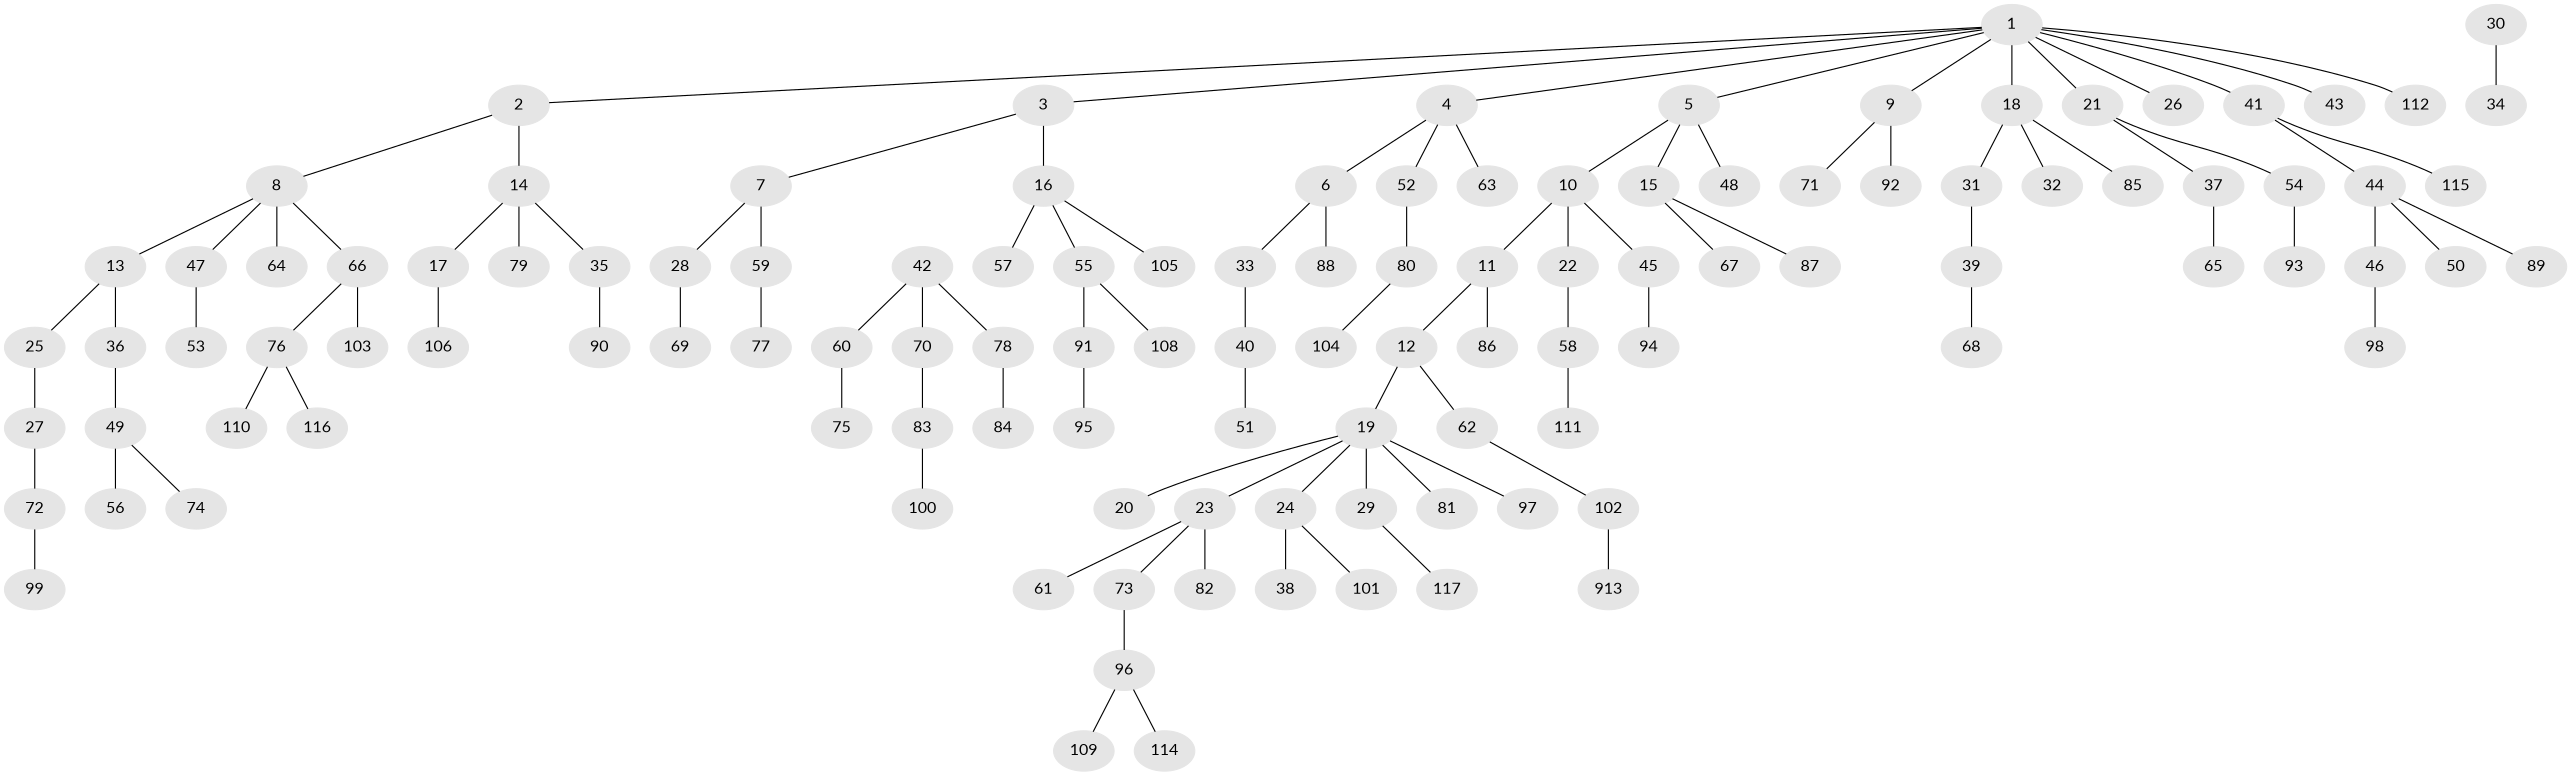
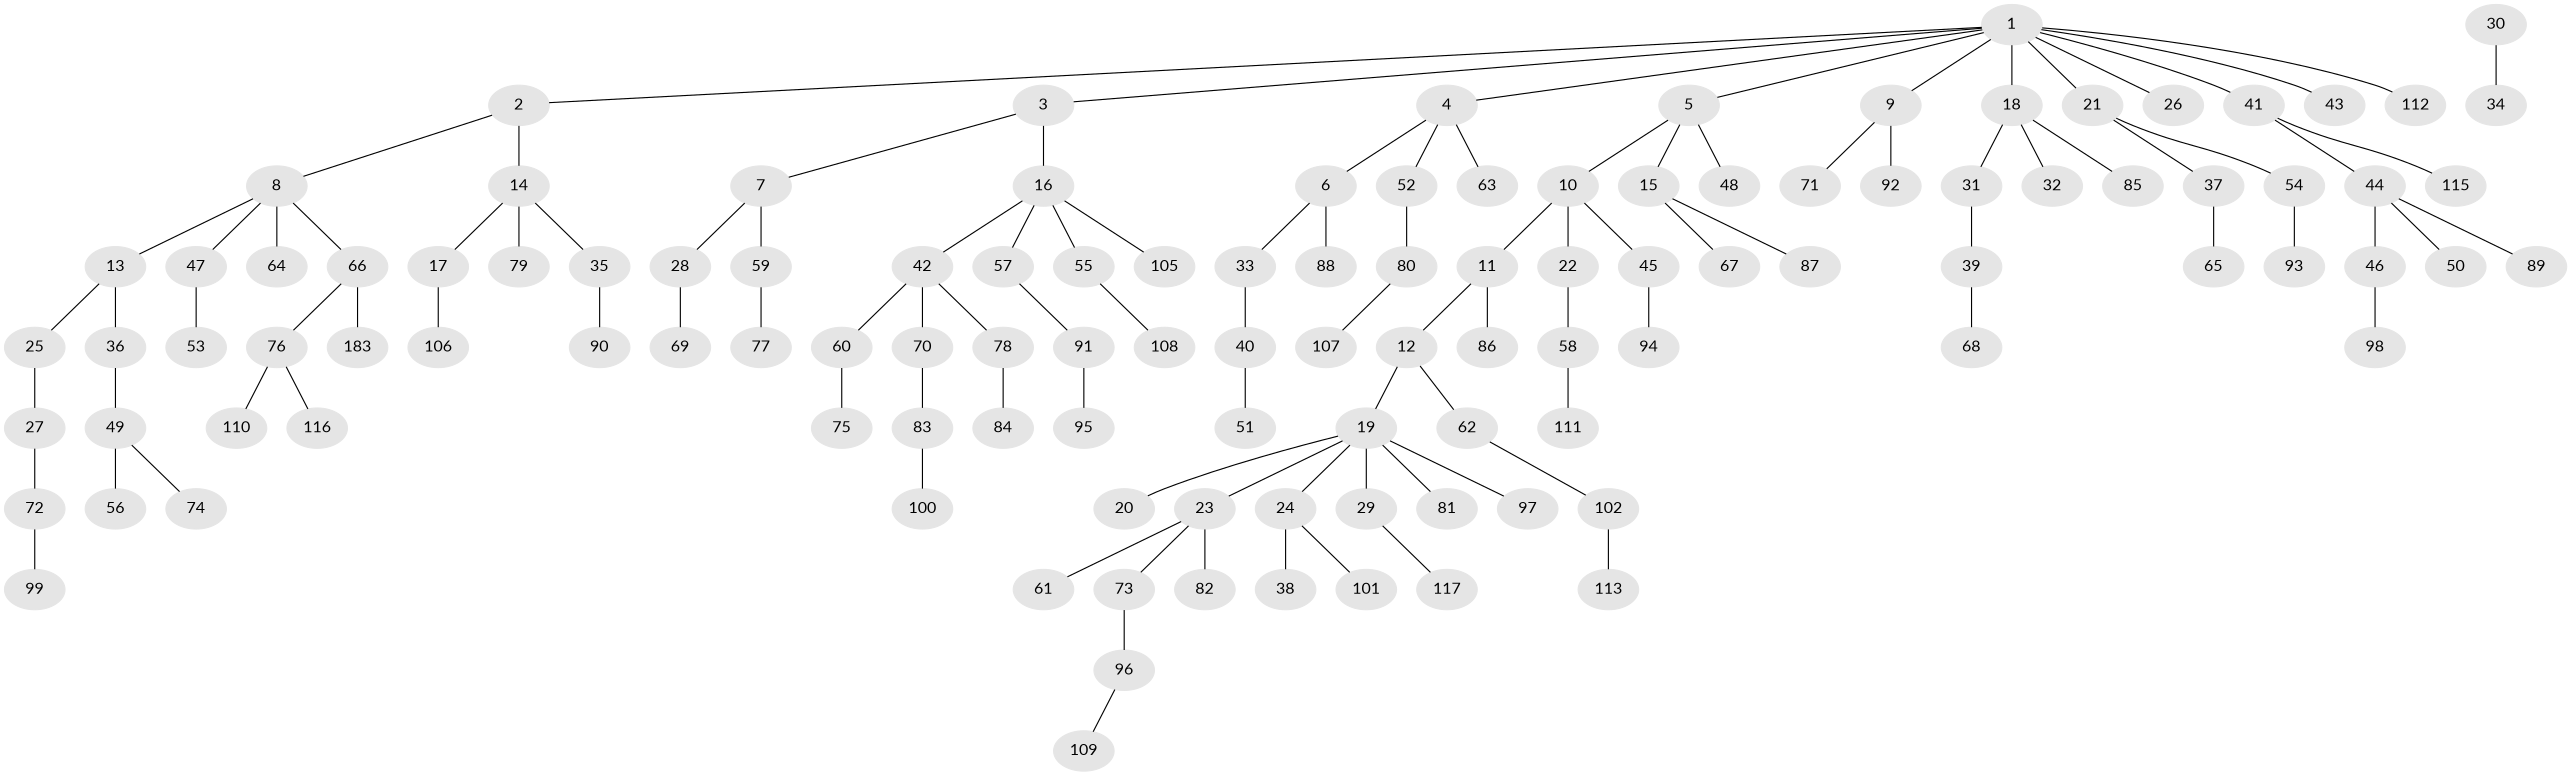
none -> (983, 226)
(1084, 307) -> (1043, 307)
(358, 347) -> (358, 347)
(1326, 347) -> (1326, 347)
(1608, 590) -> (1608, 590)
(1165, 751) -> none
